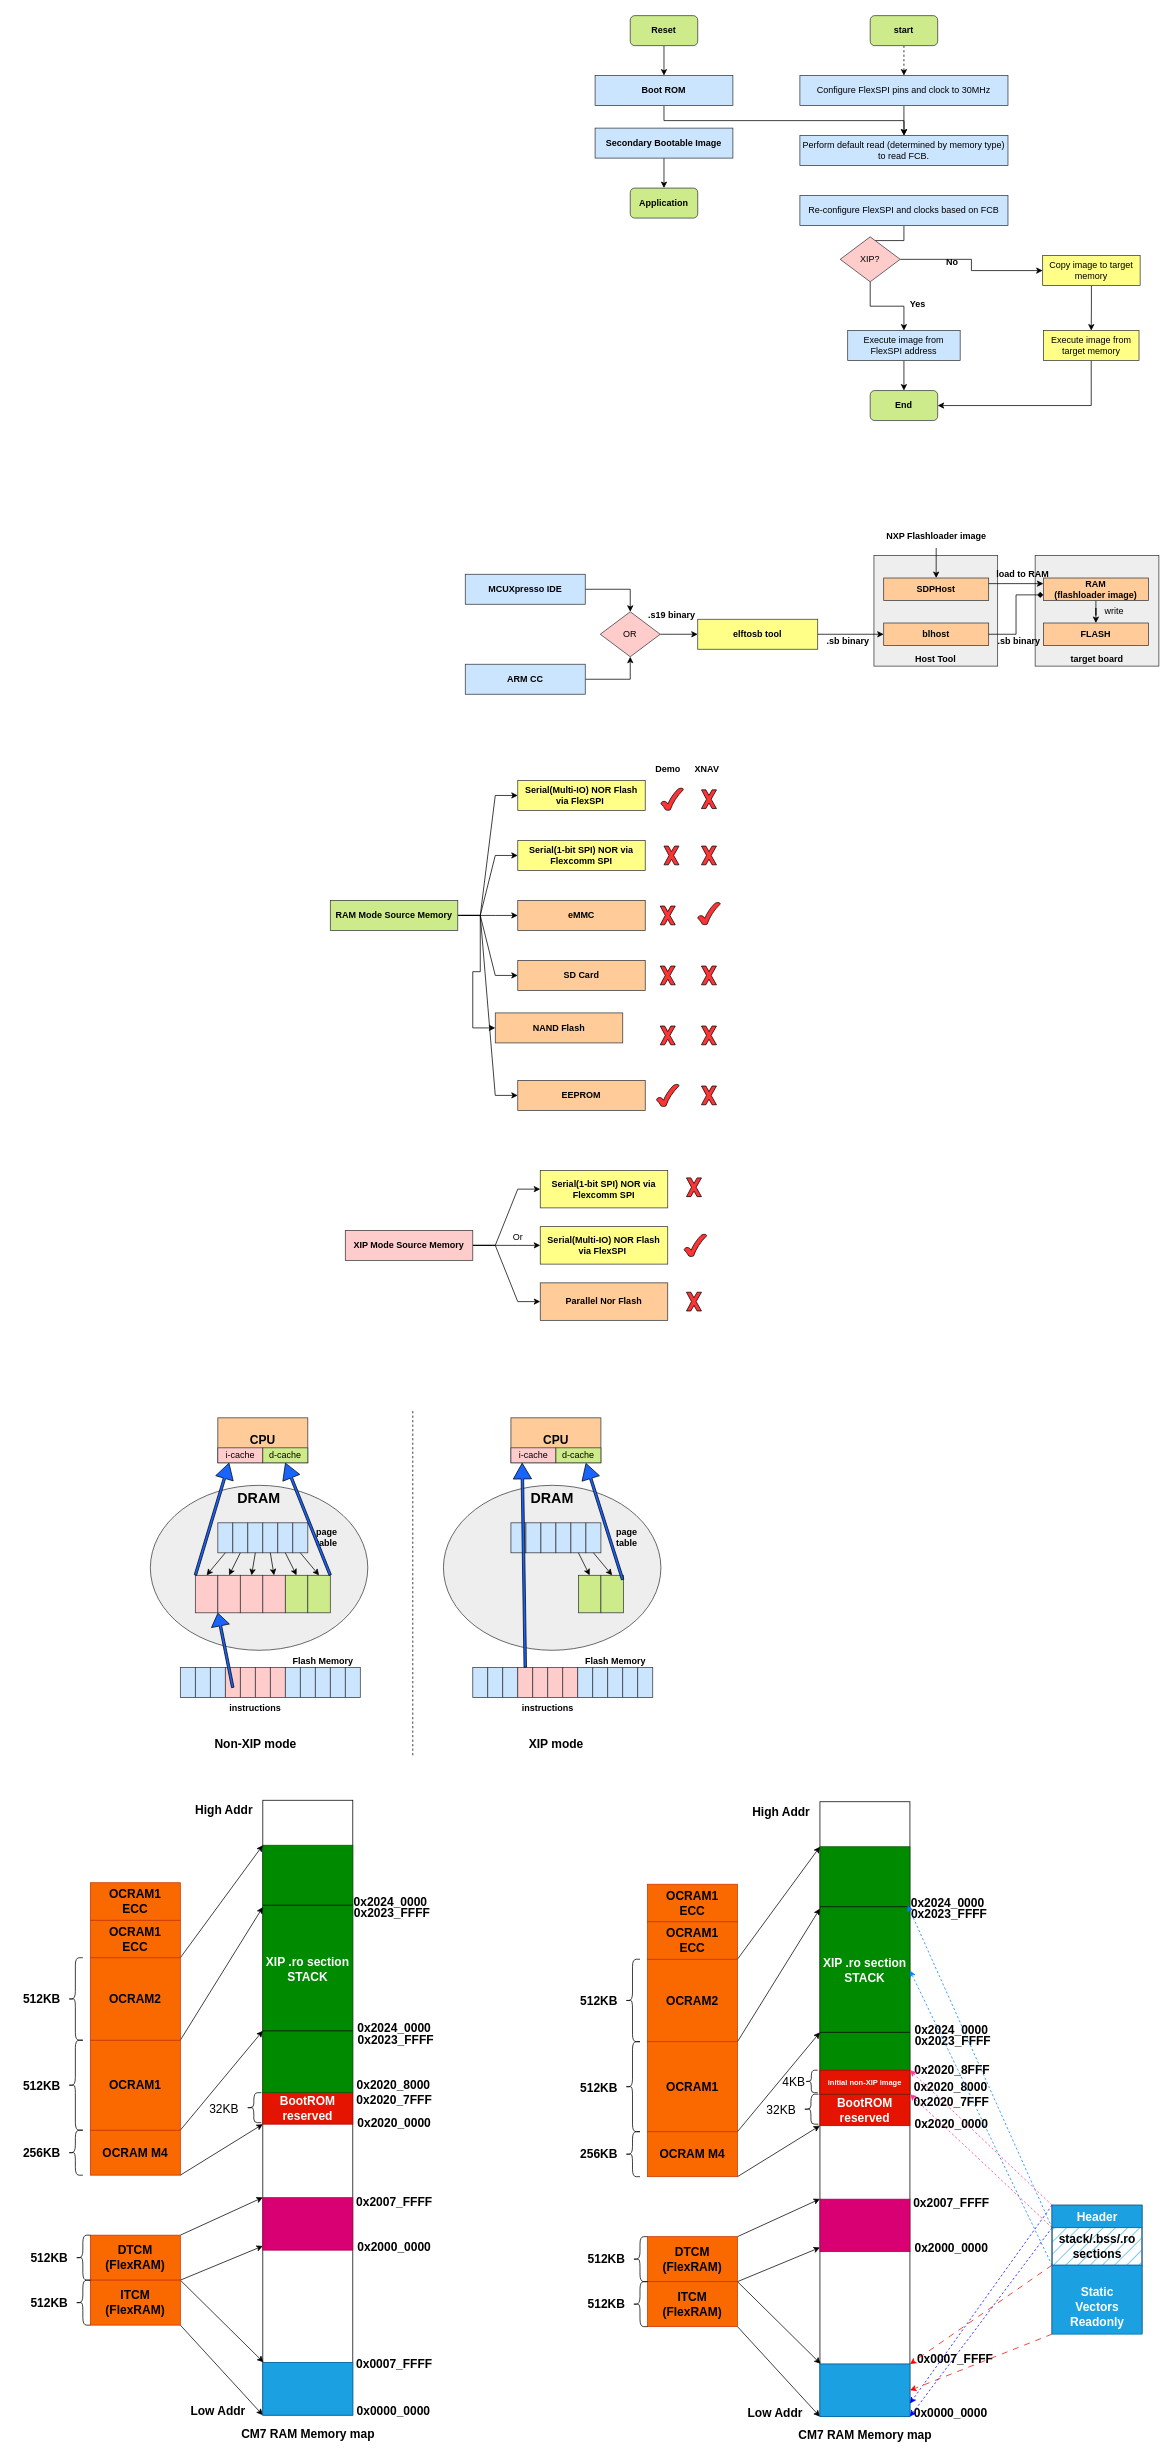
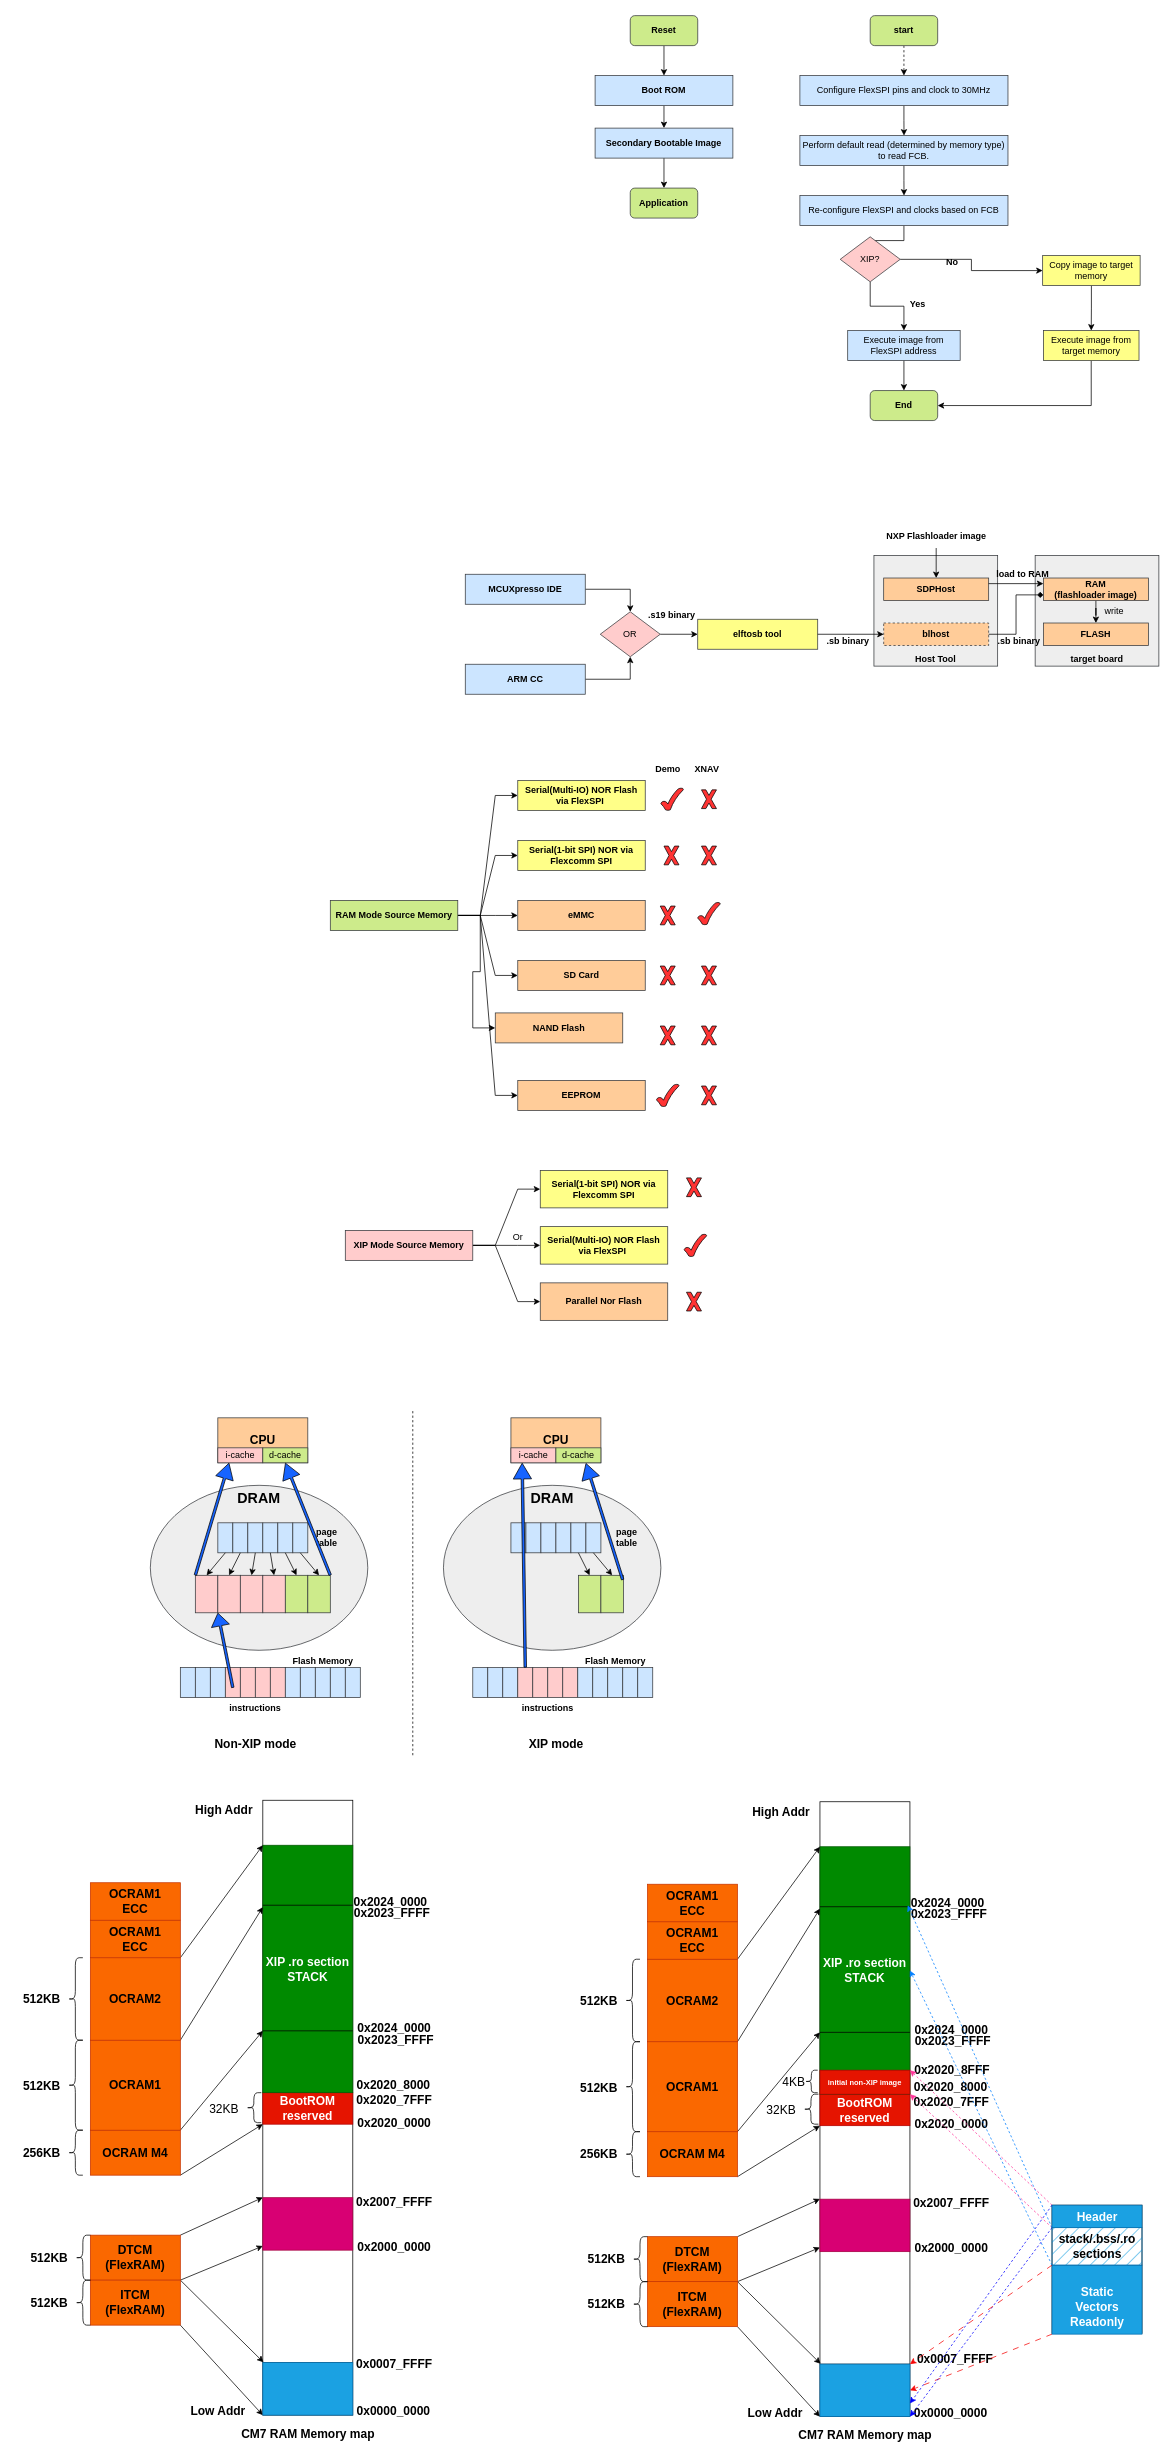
(782, 120) -> (664, 120)
none -> (904, 189)
(936, 634) -> (936, 634)
